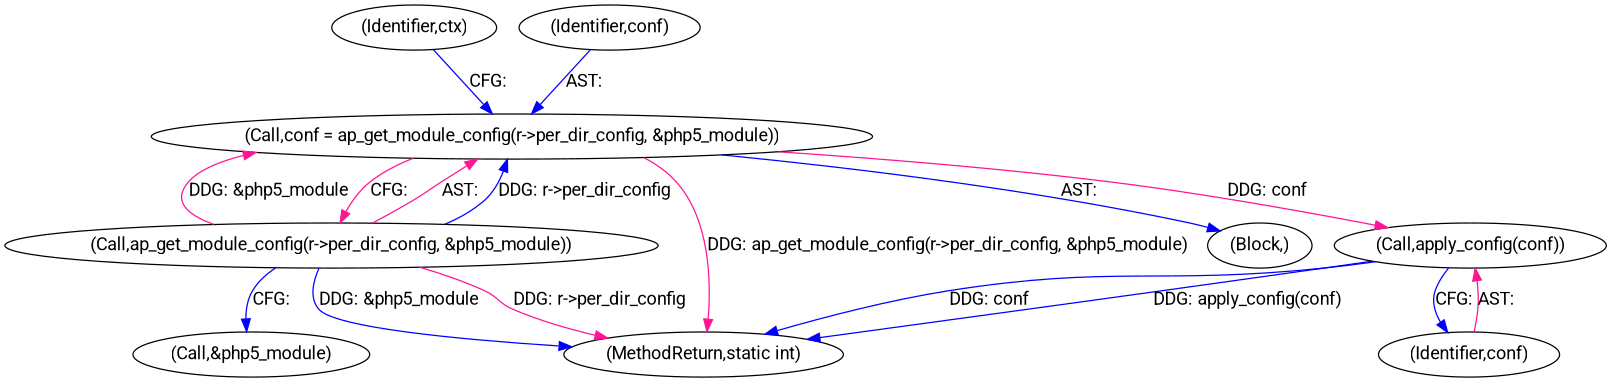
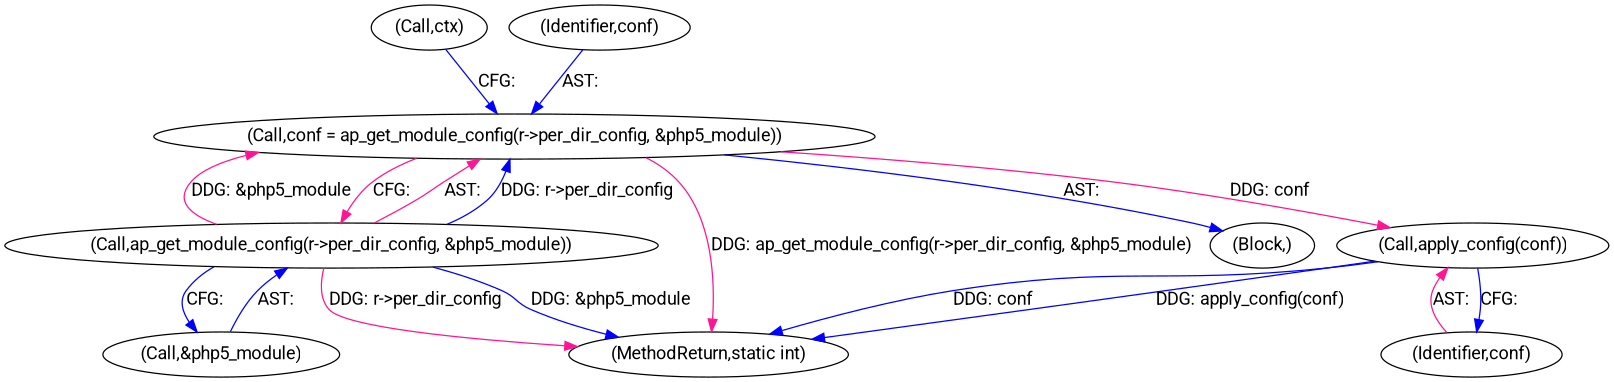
(414, 28) -> (429, 28)
none -> (249, 300)
